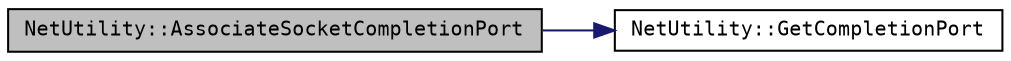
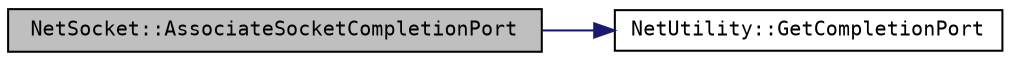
(275, 30) -> (275, 30)
